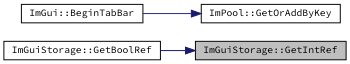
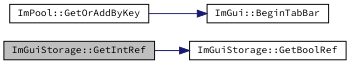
(167, 14) -> (173, 14)
(173, 51) -> (167, 51)
